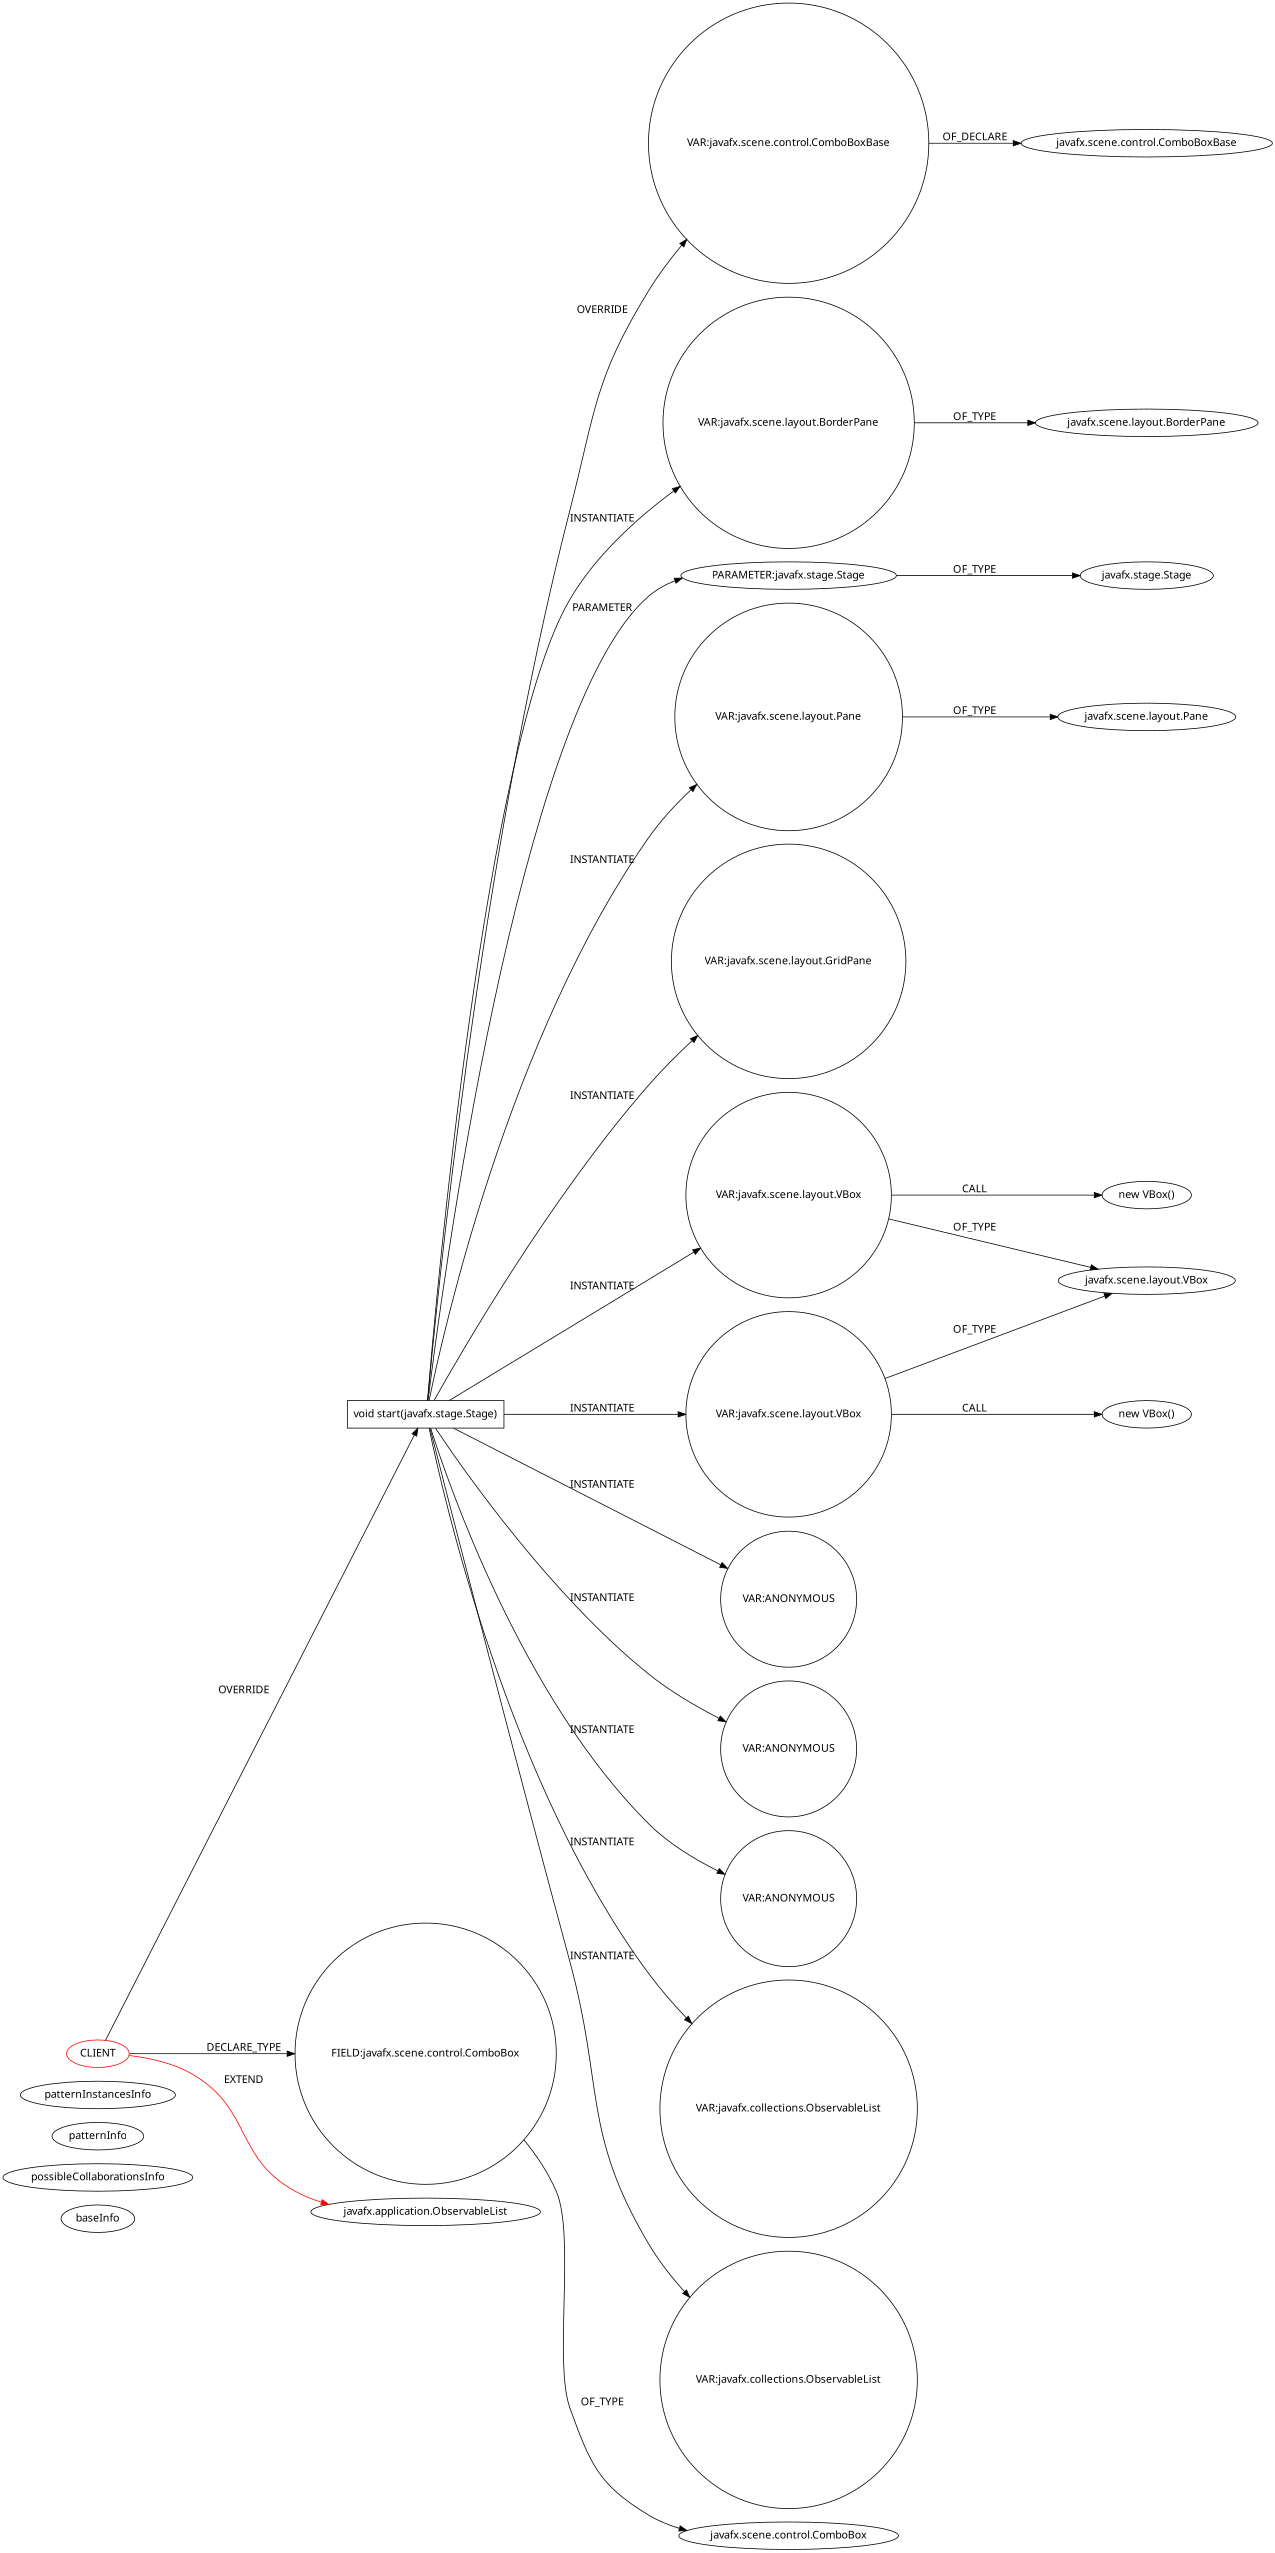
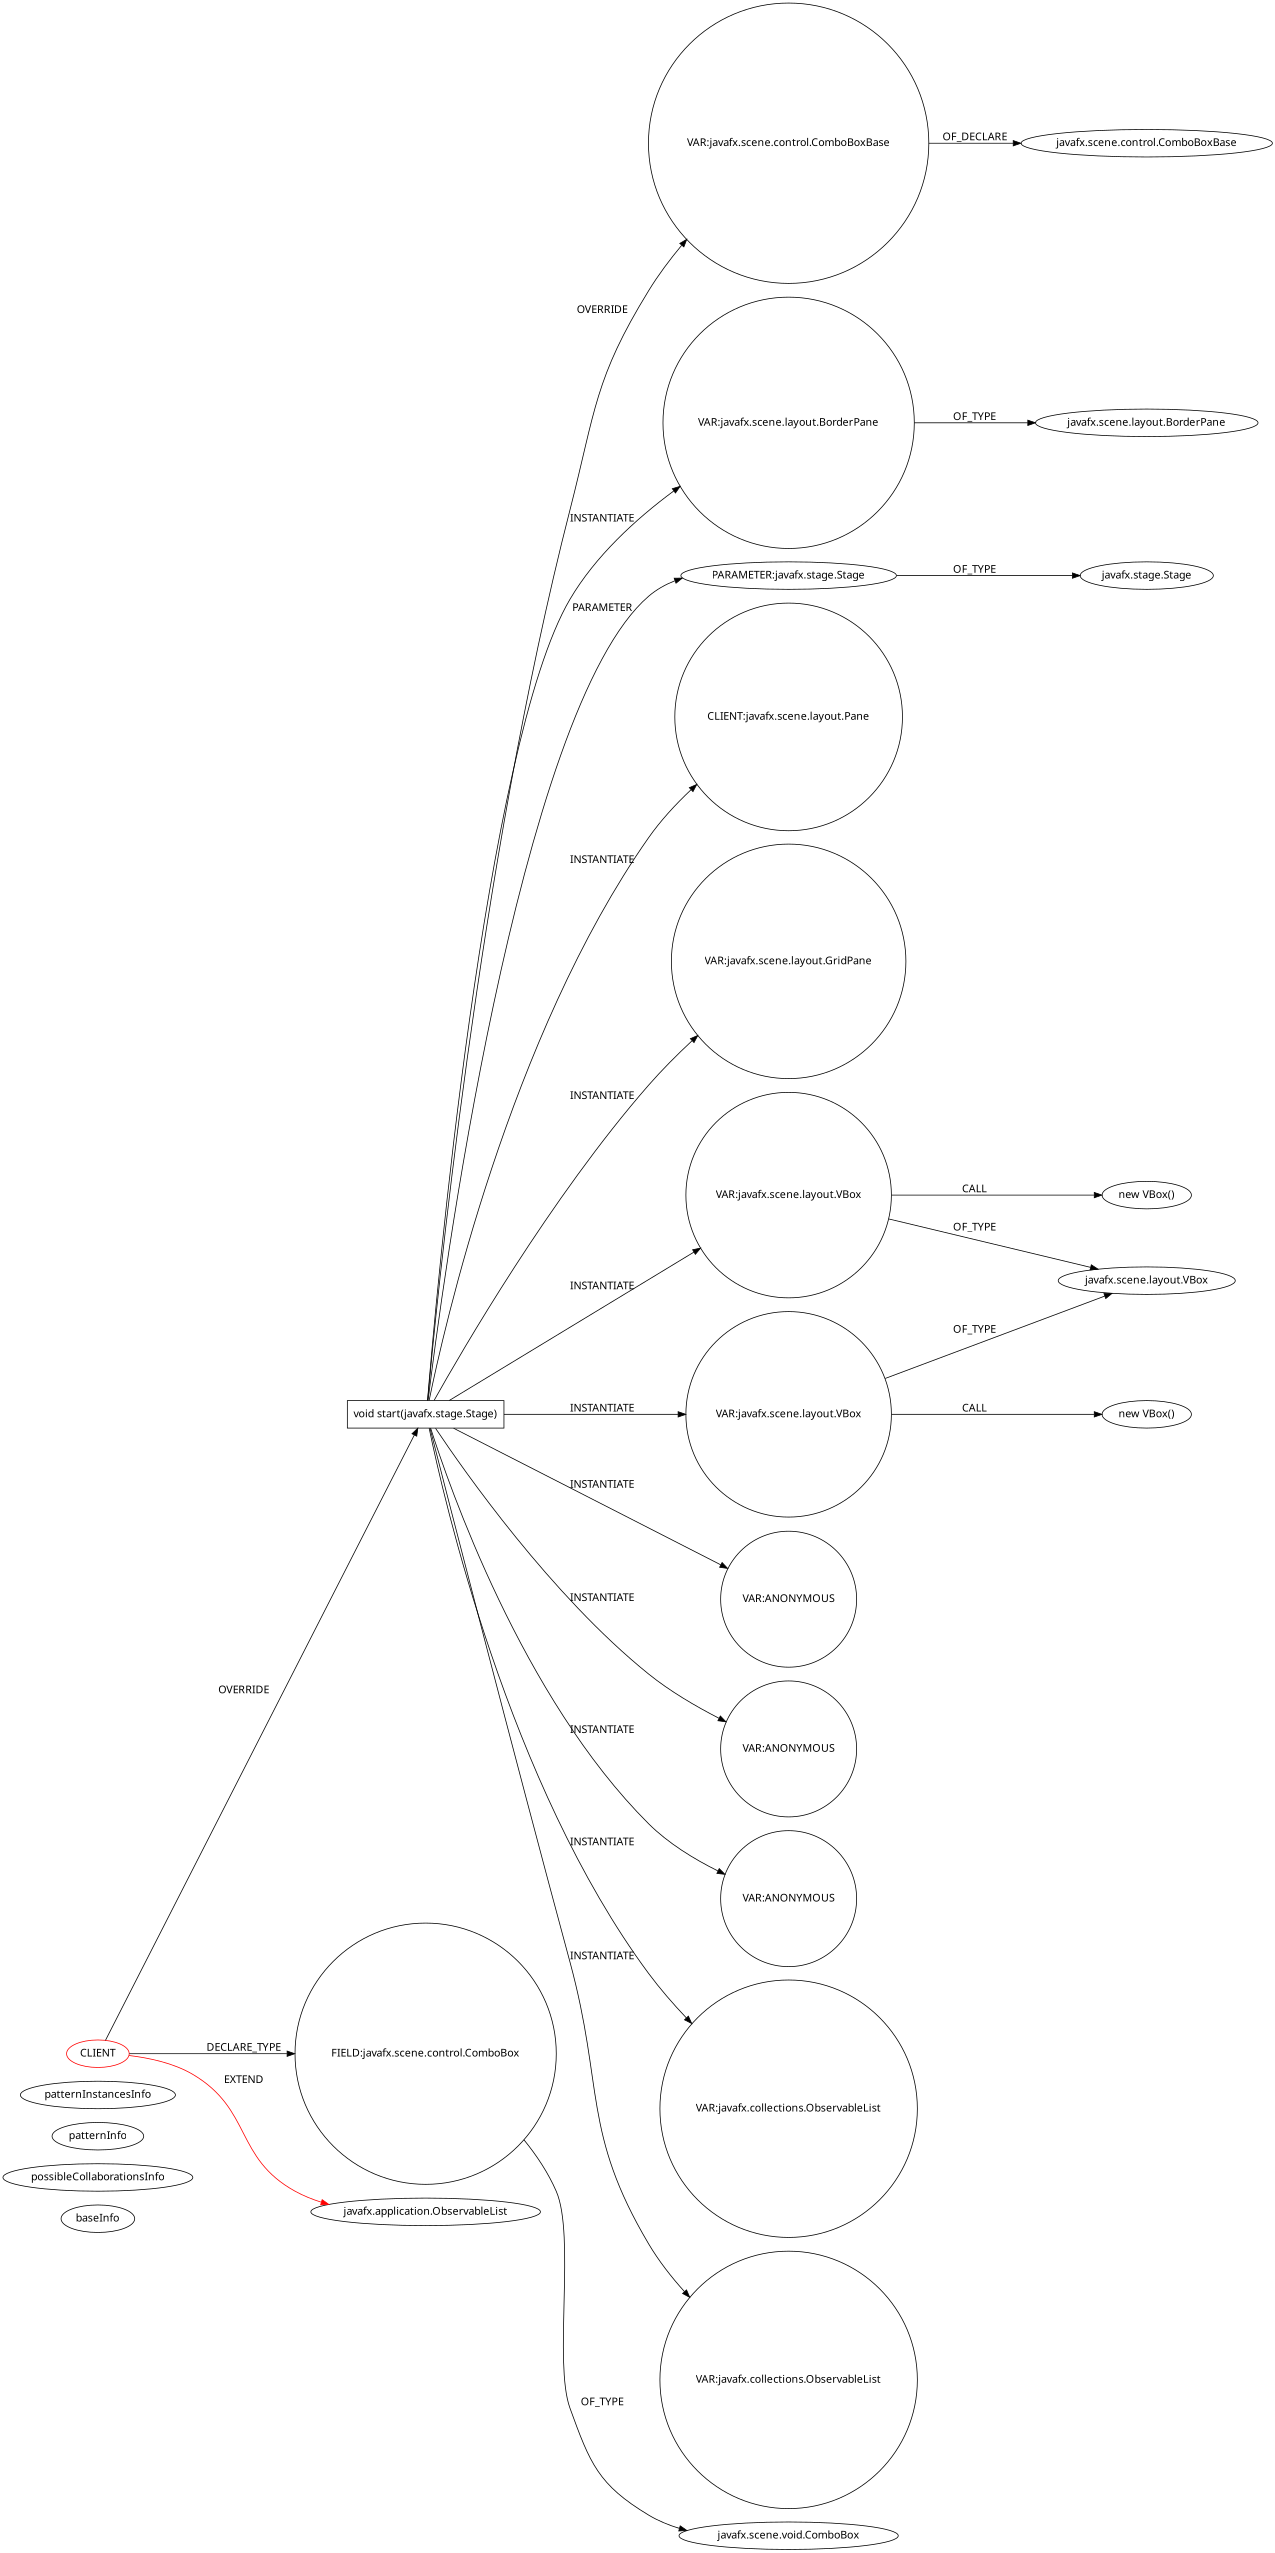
(789, 717) -> (789, 717)
(1147, 717) -> none
(789, 2536) -> (789, 2536)
